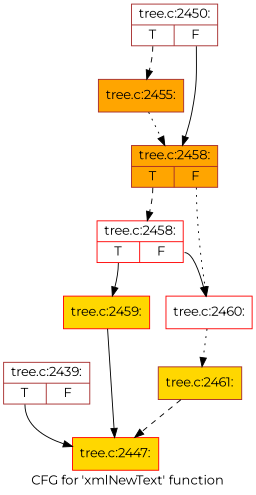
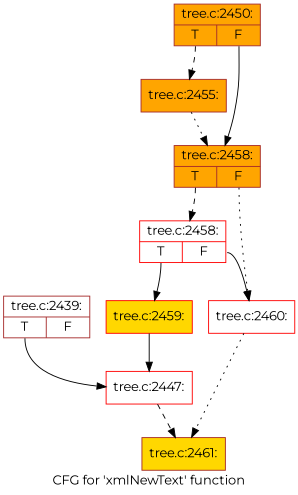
(175, 25) -> (217, 25)
(161, 416) -> (164, 417)
(116, 454) -> (149, 388)
